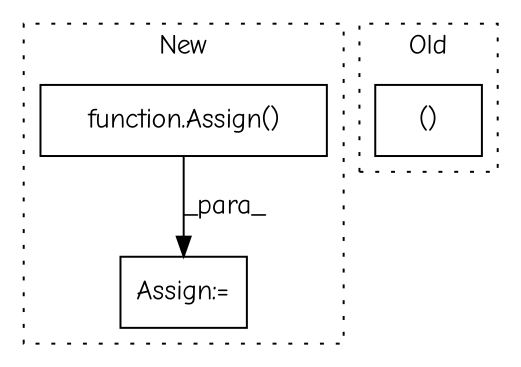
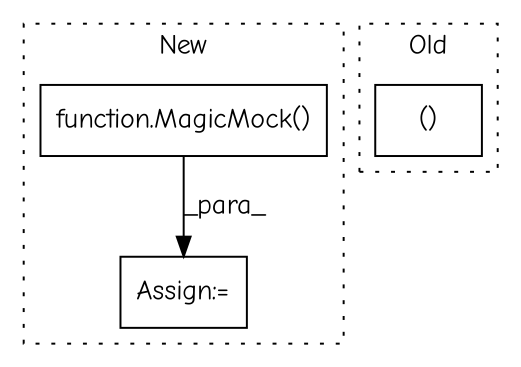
(184, 120) -> (184, 120)
